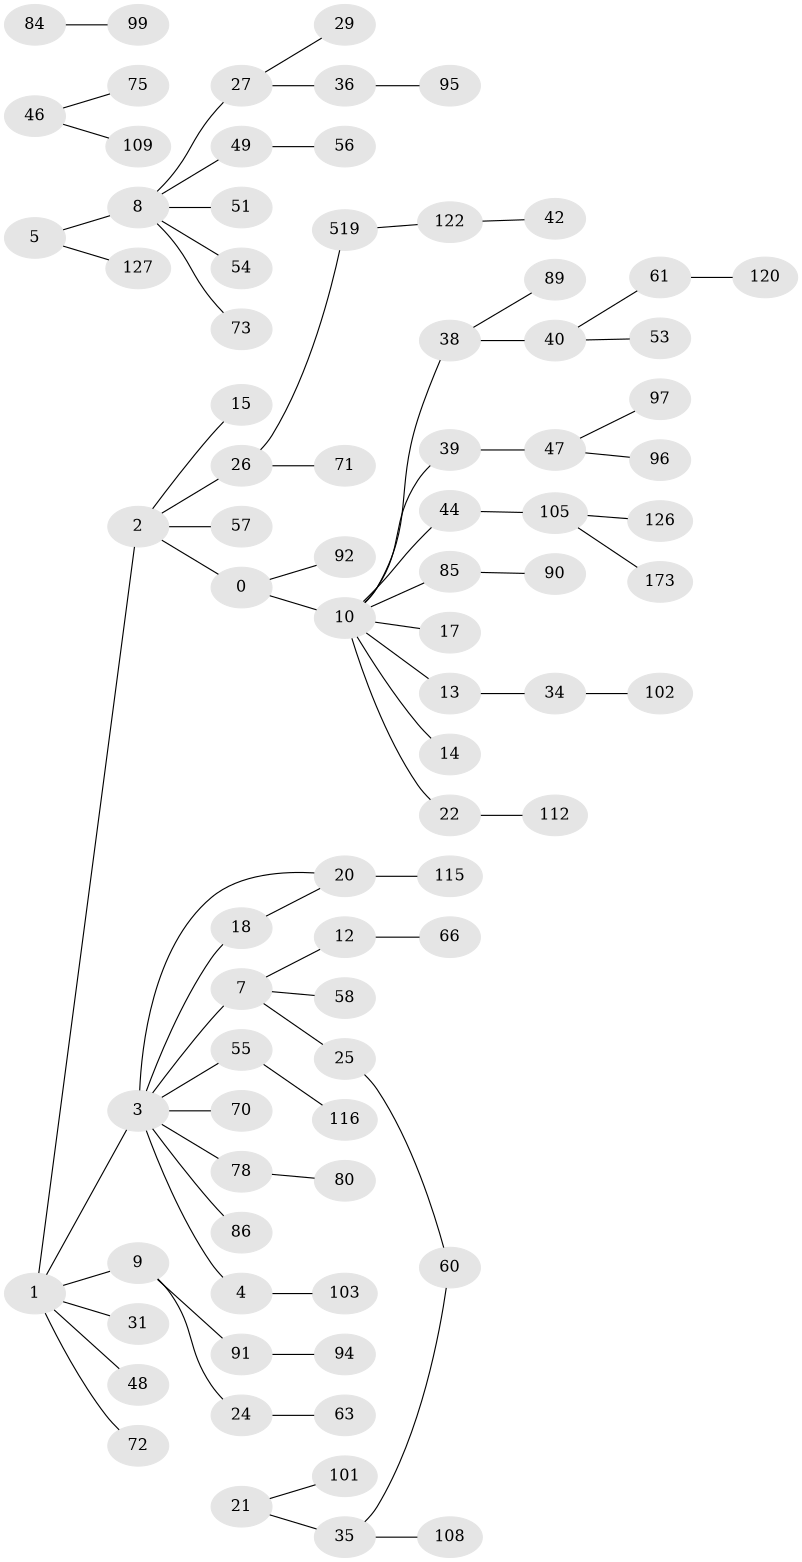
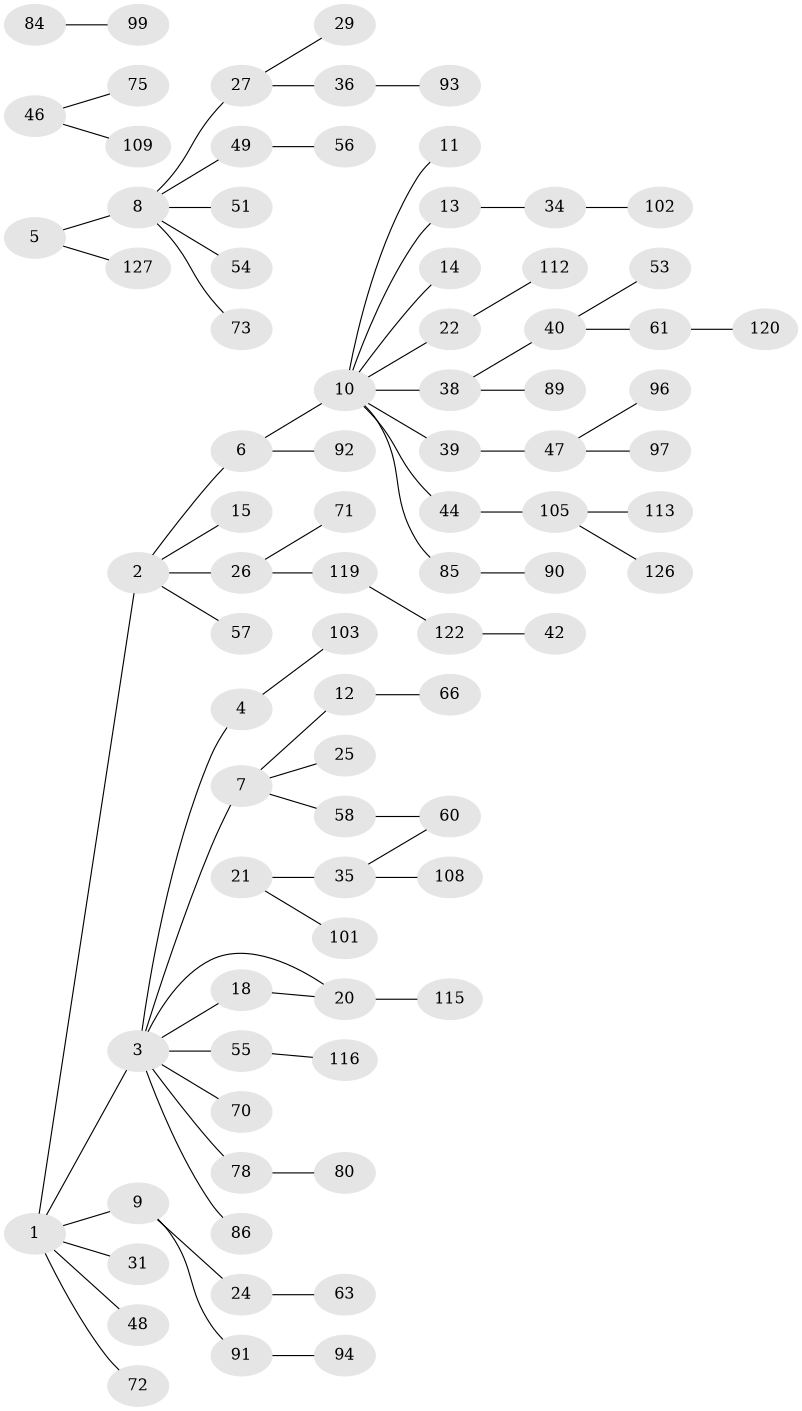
(450, 86) -> (450, 86)
(345, 230) -> (345, 573)
(660, 582) -> (660, 512)
(242, 588) -> (242, 451)
(450, 633) -> (450, 147)
(413, 1157) -> (398, 817)
